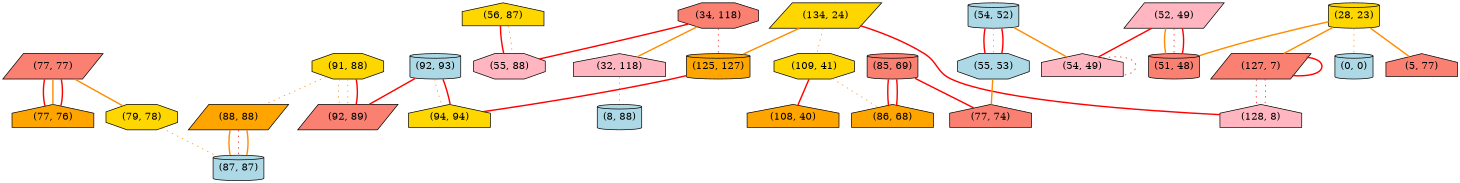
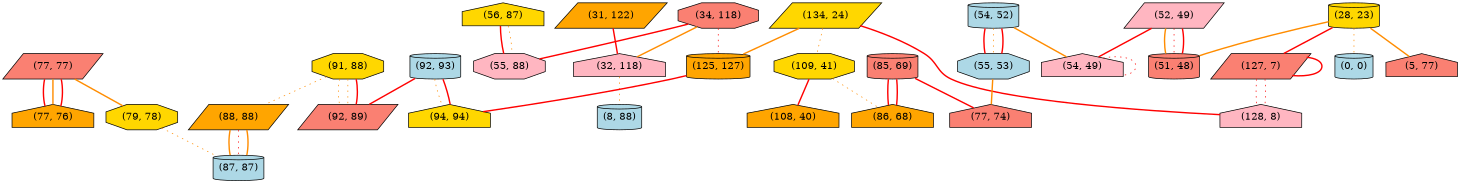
none -> (611, 16)
(1308, 41) -> (1308, 41)
